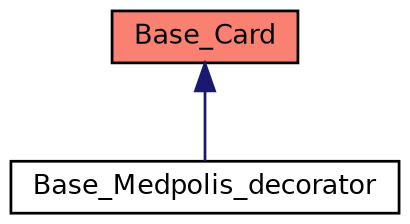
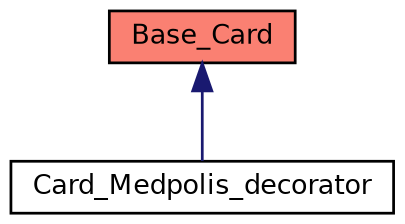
(205, 187) -> (202, 187)
